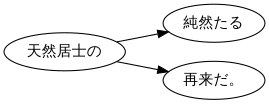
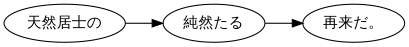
(137, 66) -> (279, 23)
